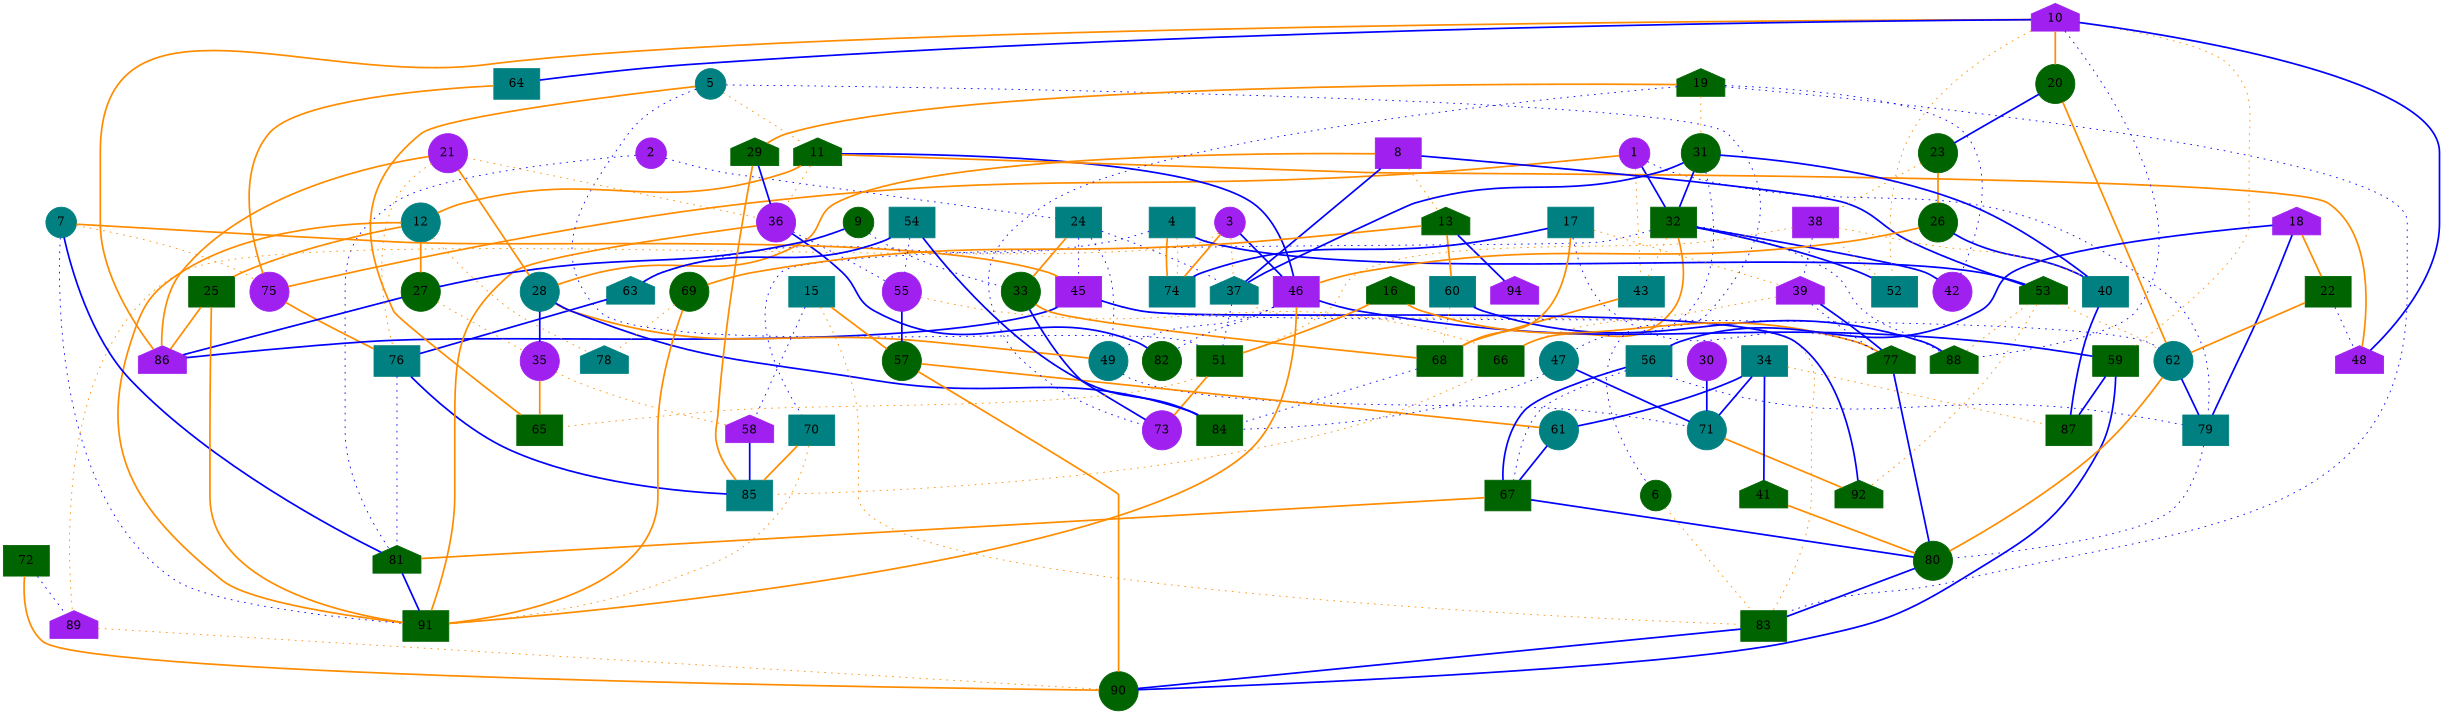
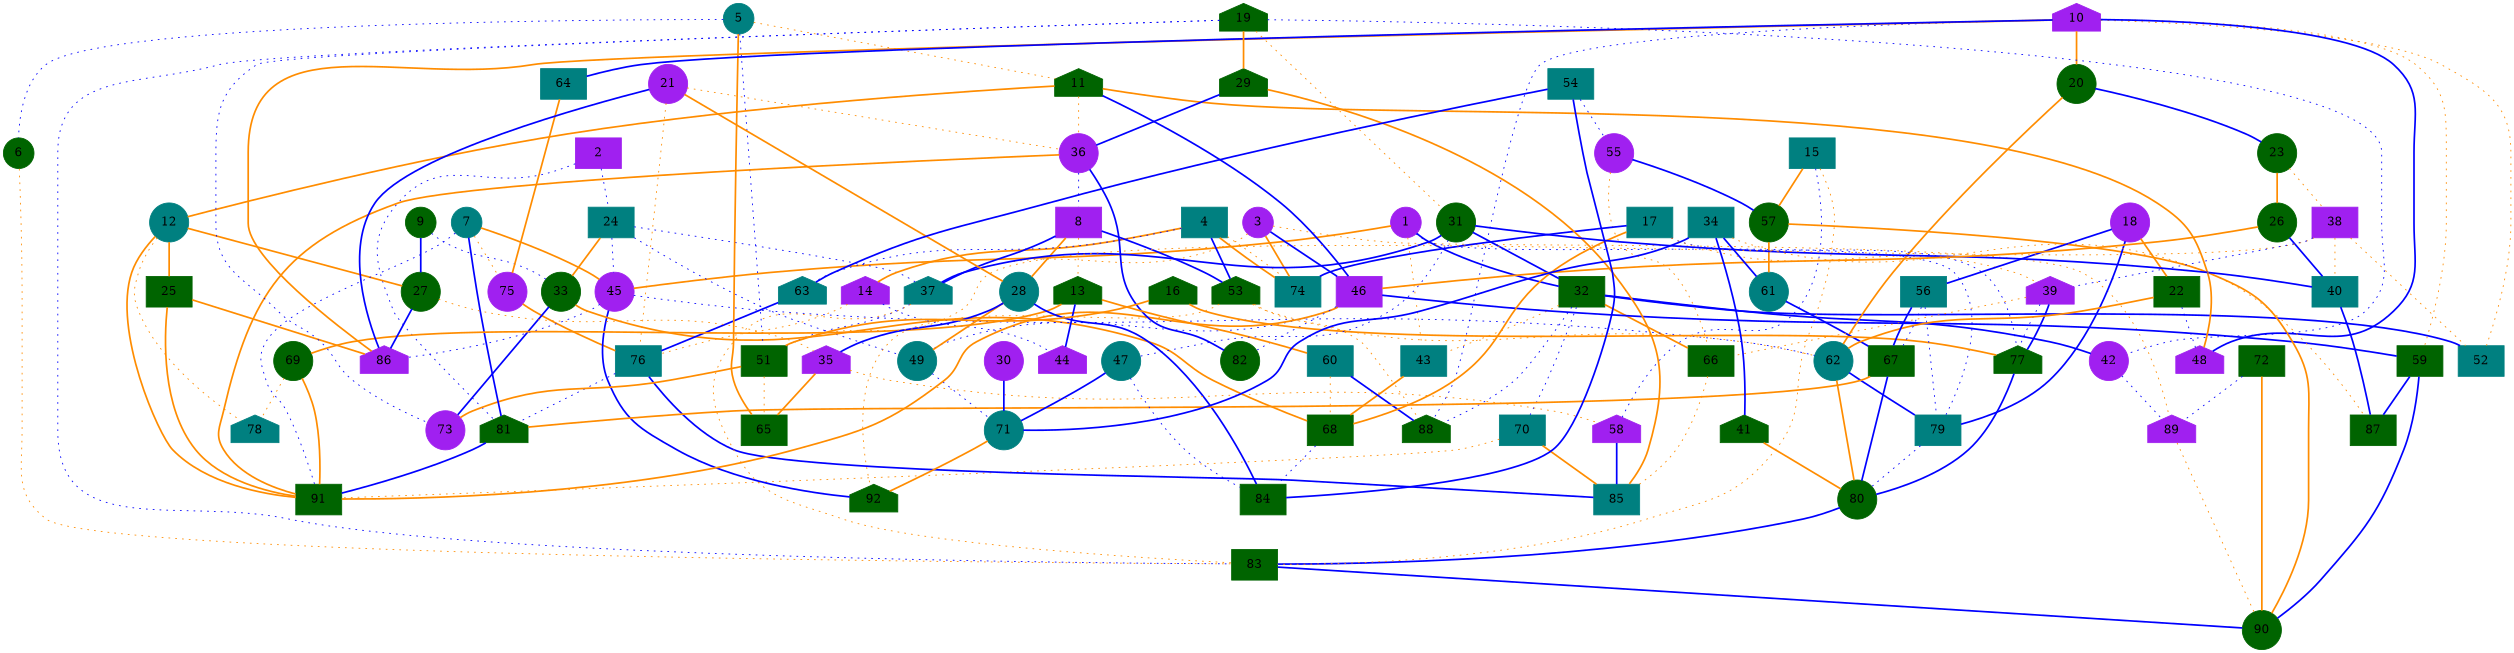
(651, 153) -> (598, 153)
(950, 186) -> (899, 263)
(260, 210) -> (426, 166)
(2297, 222) -> (2130, 222)
(858, 266) -> (1079, 189)
none -> (865, 292)
(1079, 292) -> (615, 292)
(1515, 292) -> (1062, 361)
(601, 339) -> (506, 339)
(540, 361) -> (826, 361)
none -> (2142, 397)
